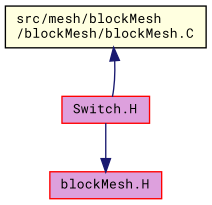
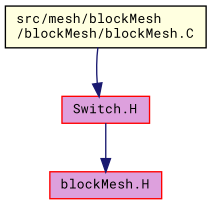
(115, 79) -> (97, 65)
